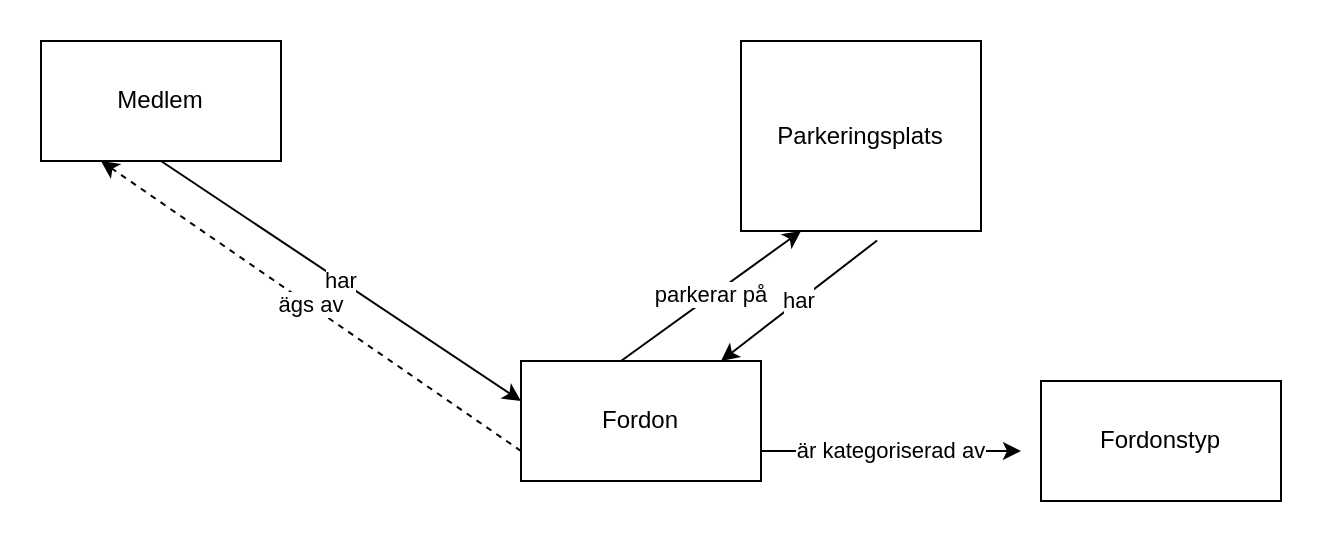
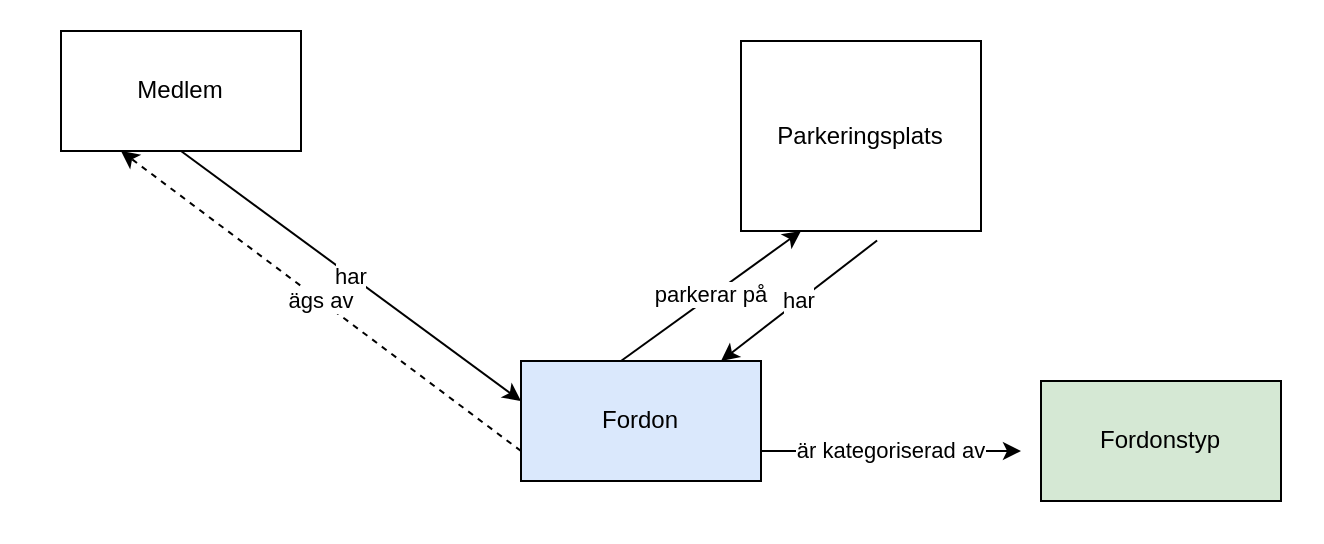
(161, 101) -> (181, 91)
(641, 421) -> (641, 421)
(1161, 441) -> (1161, 441)
